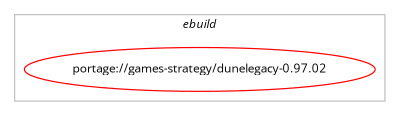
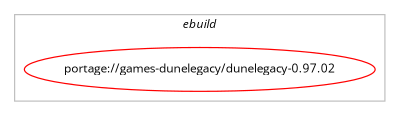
(200, 69) -> (200, 69)
